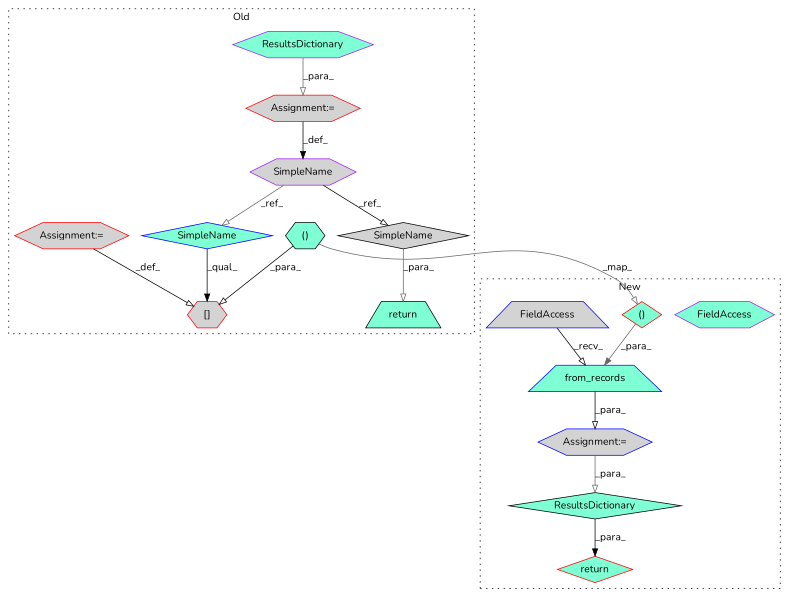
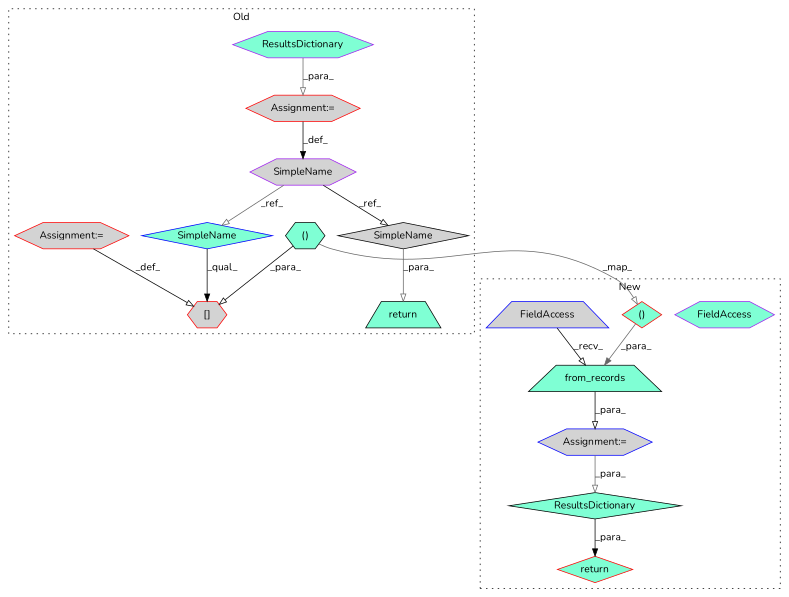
(595, 378) -> (595, 378)
